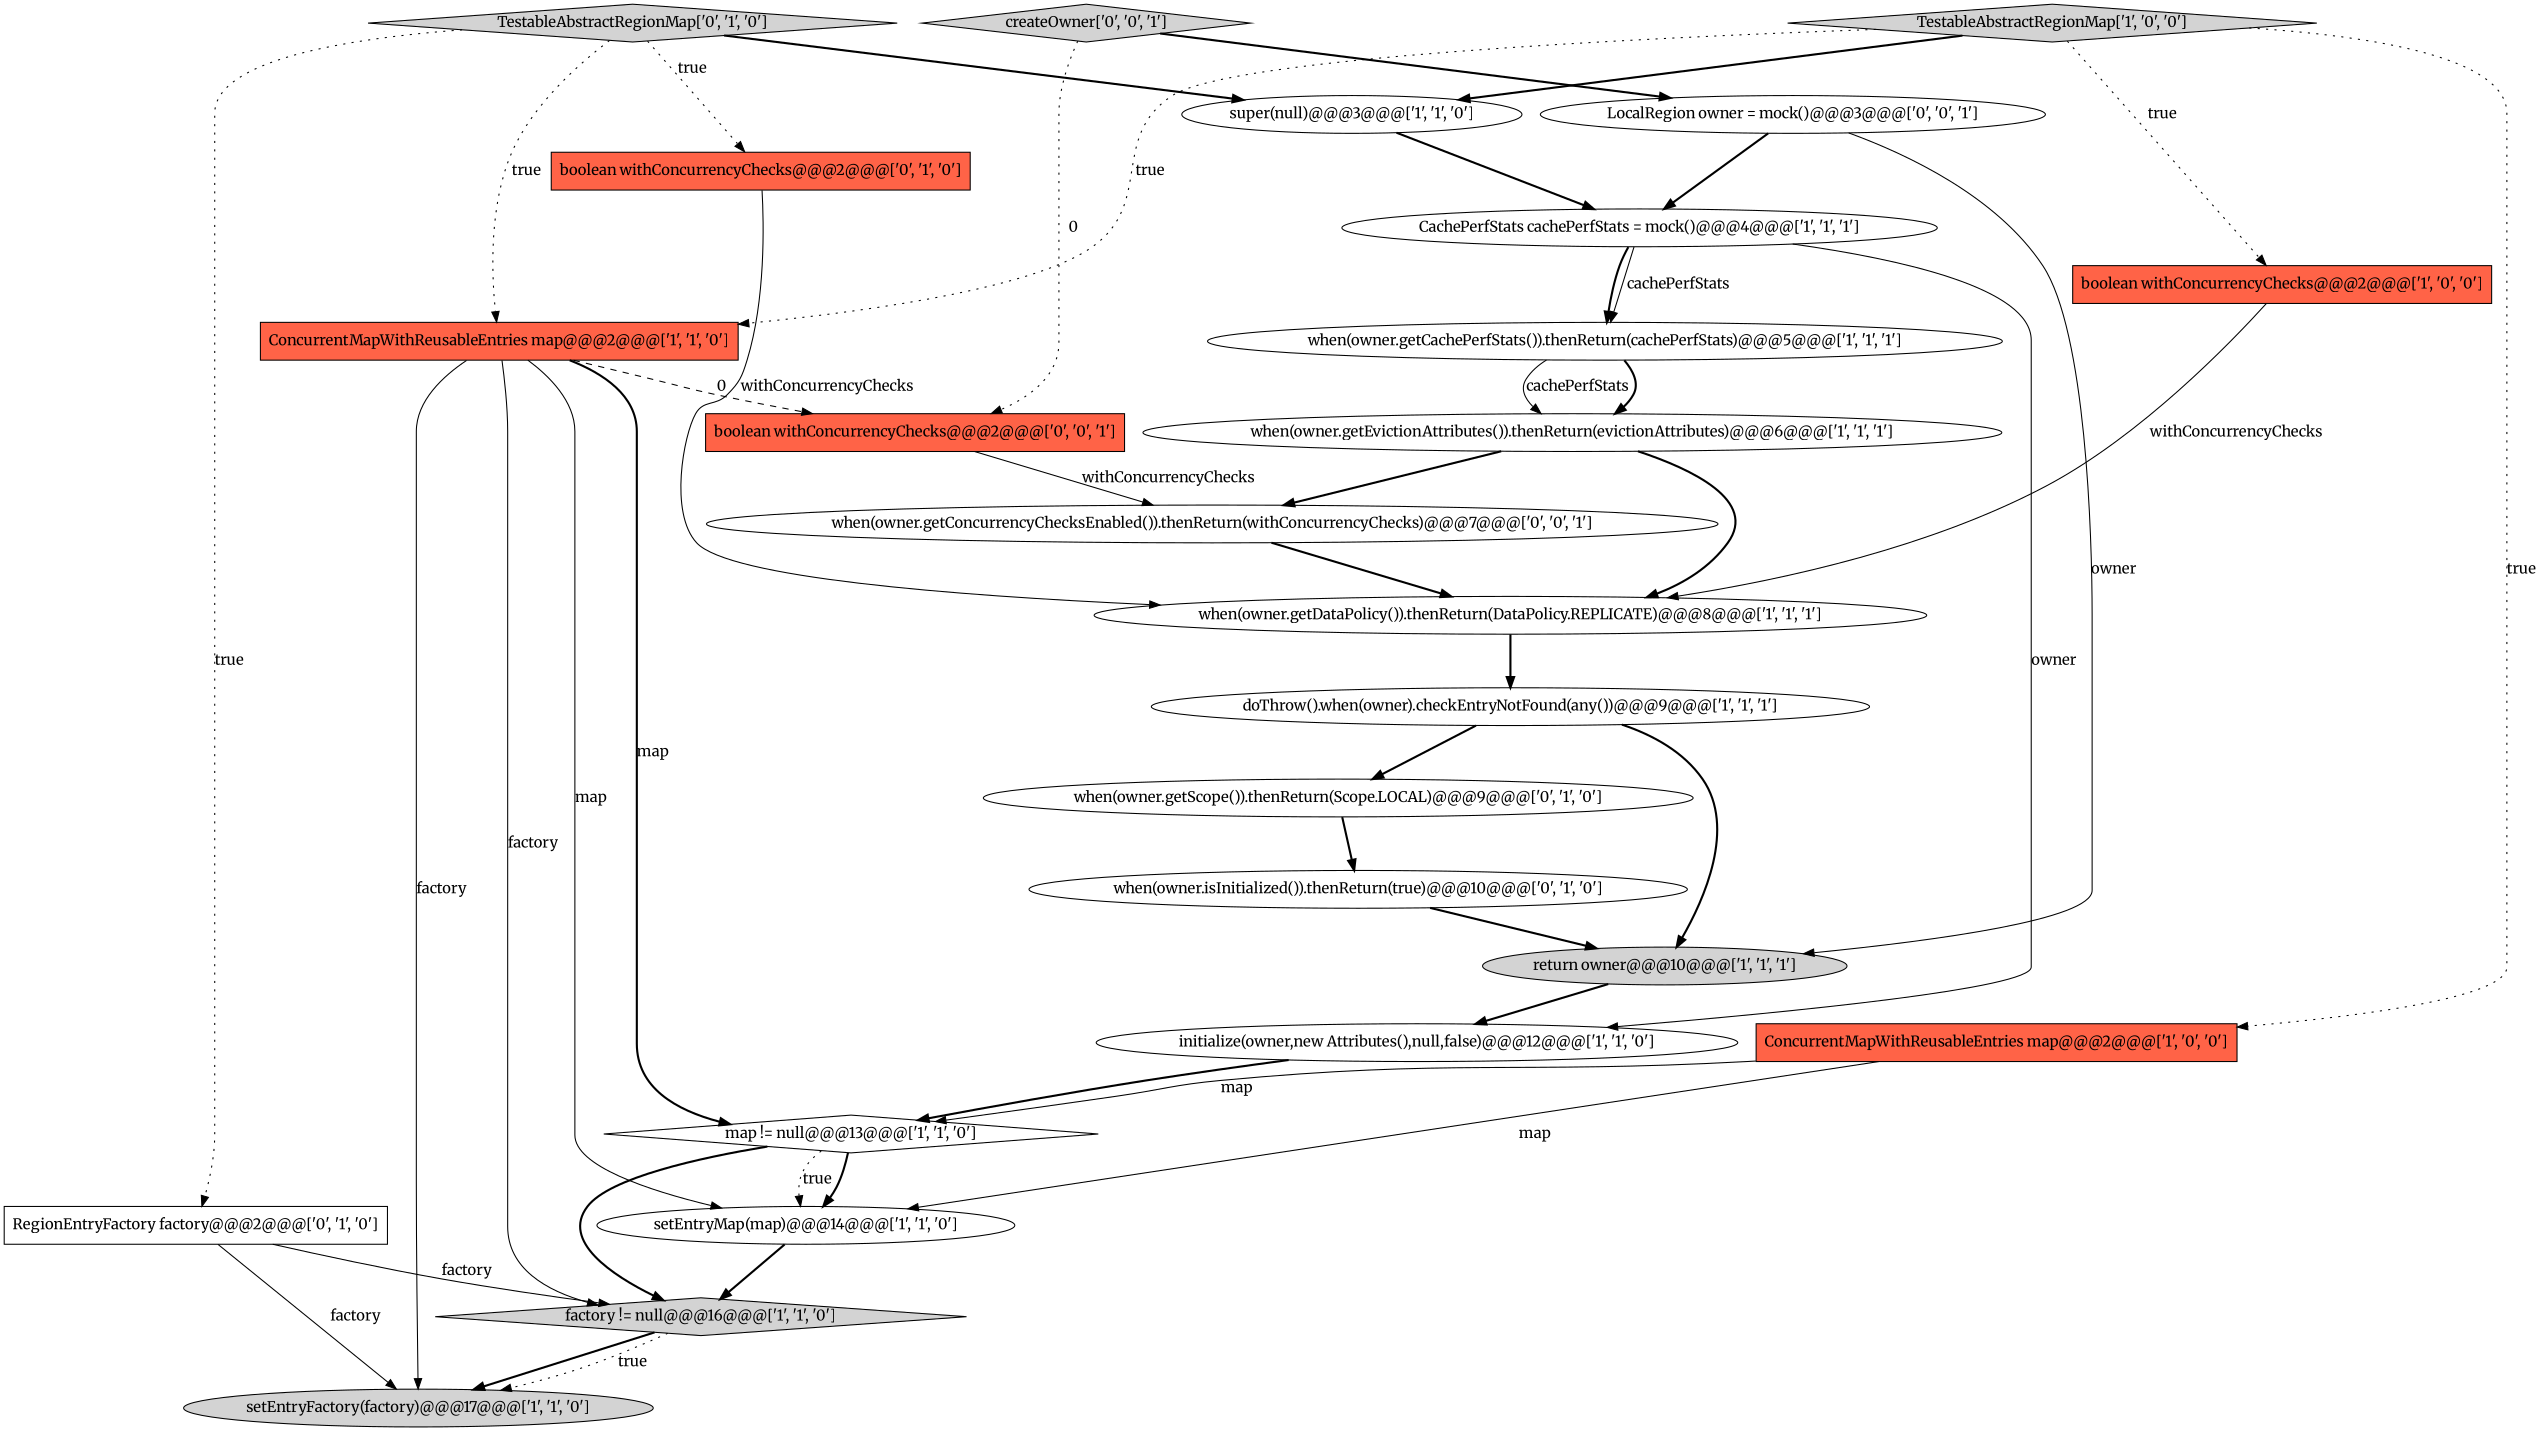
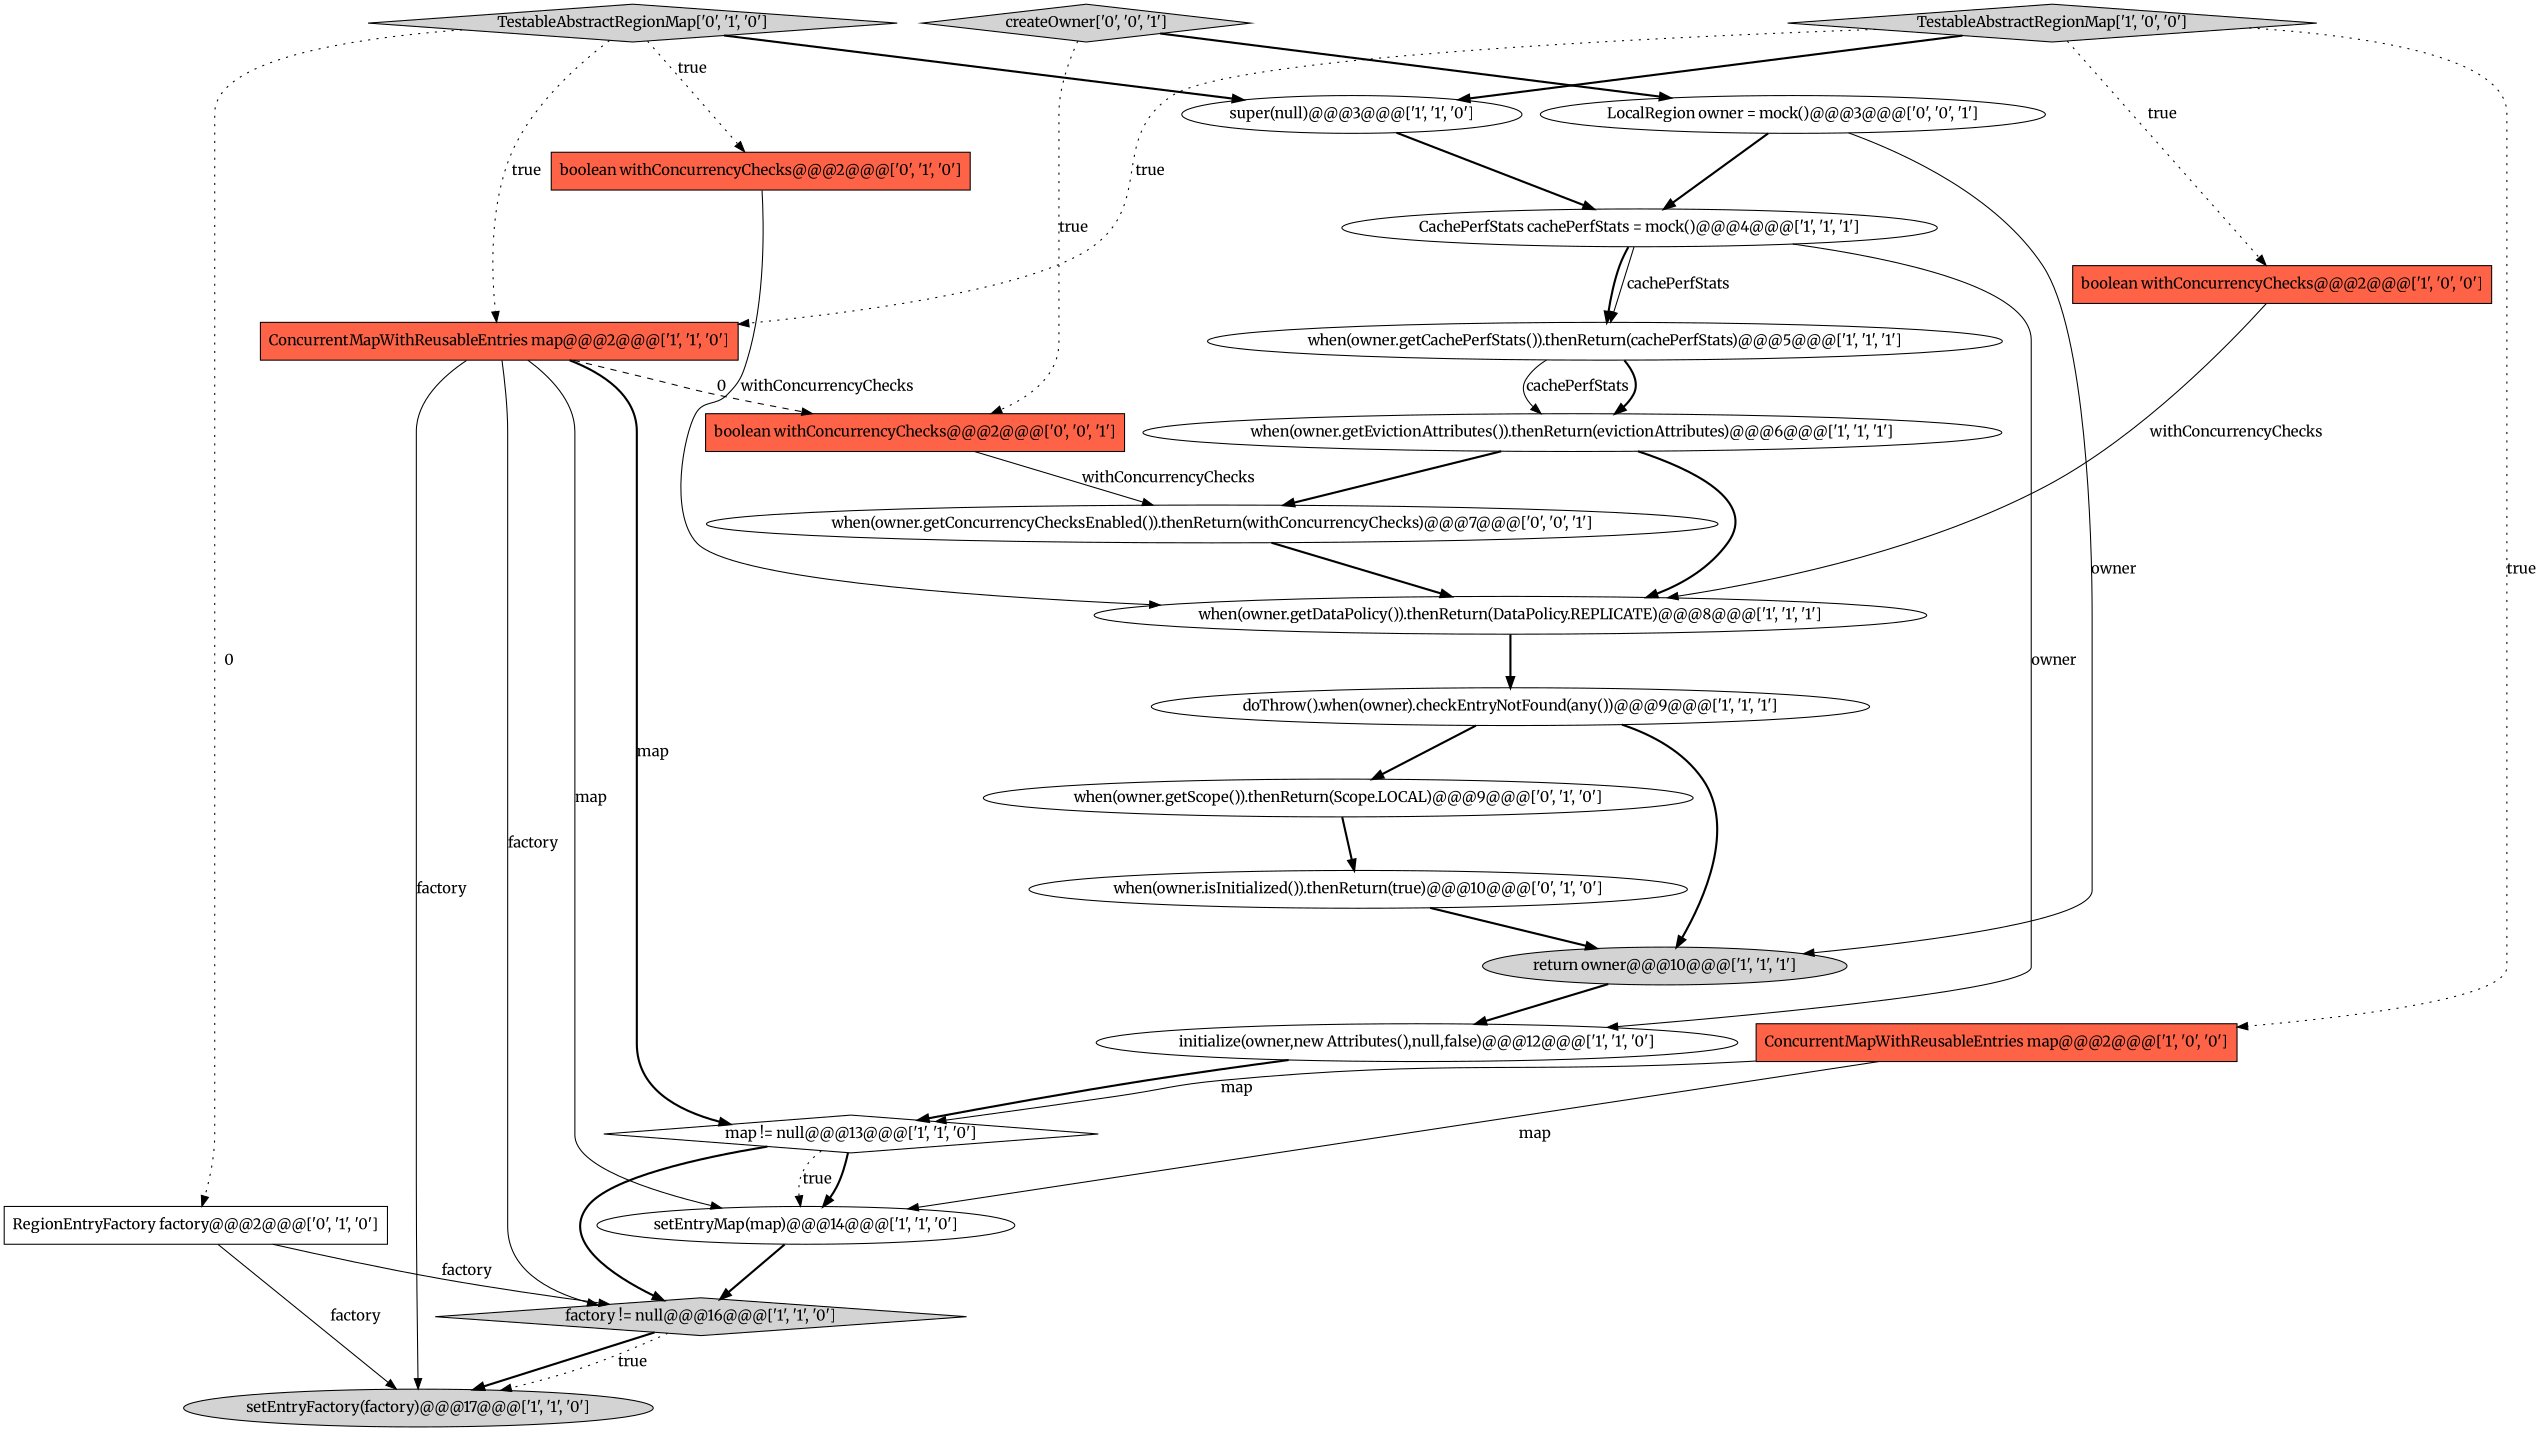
(1074, 228) -> (1074, 228)
(229, 661) -> (229, 661)
